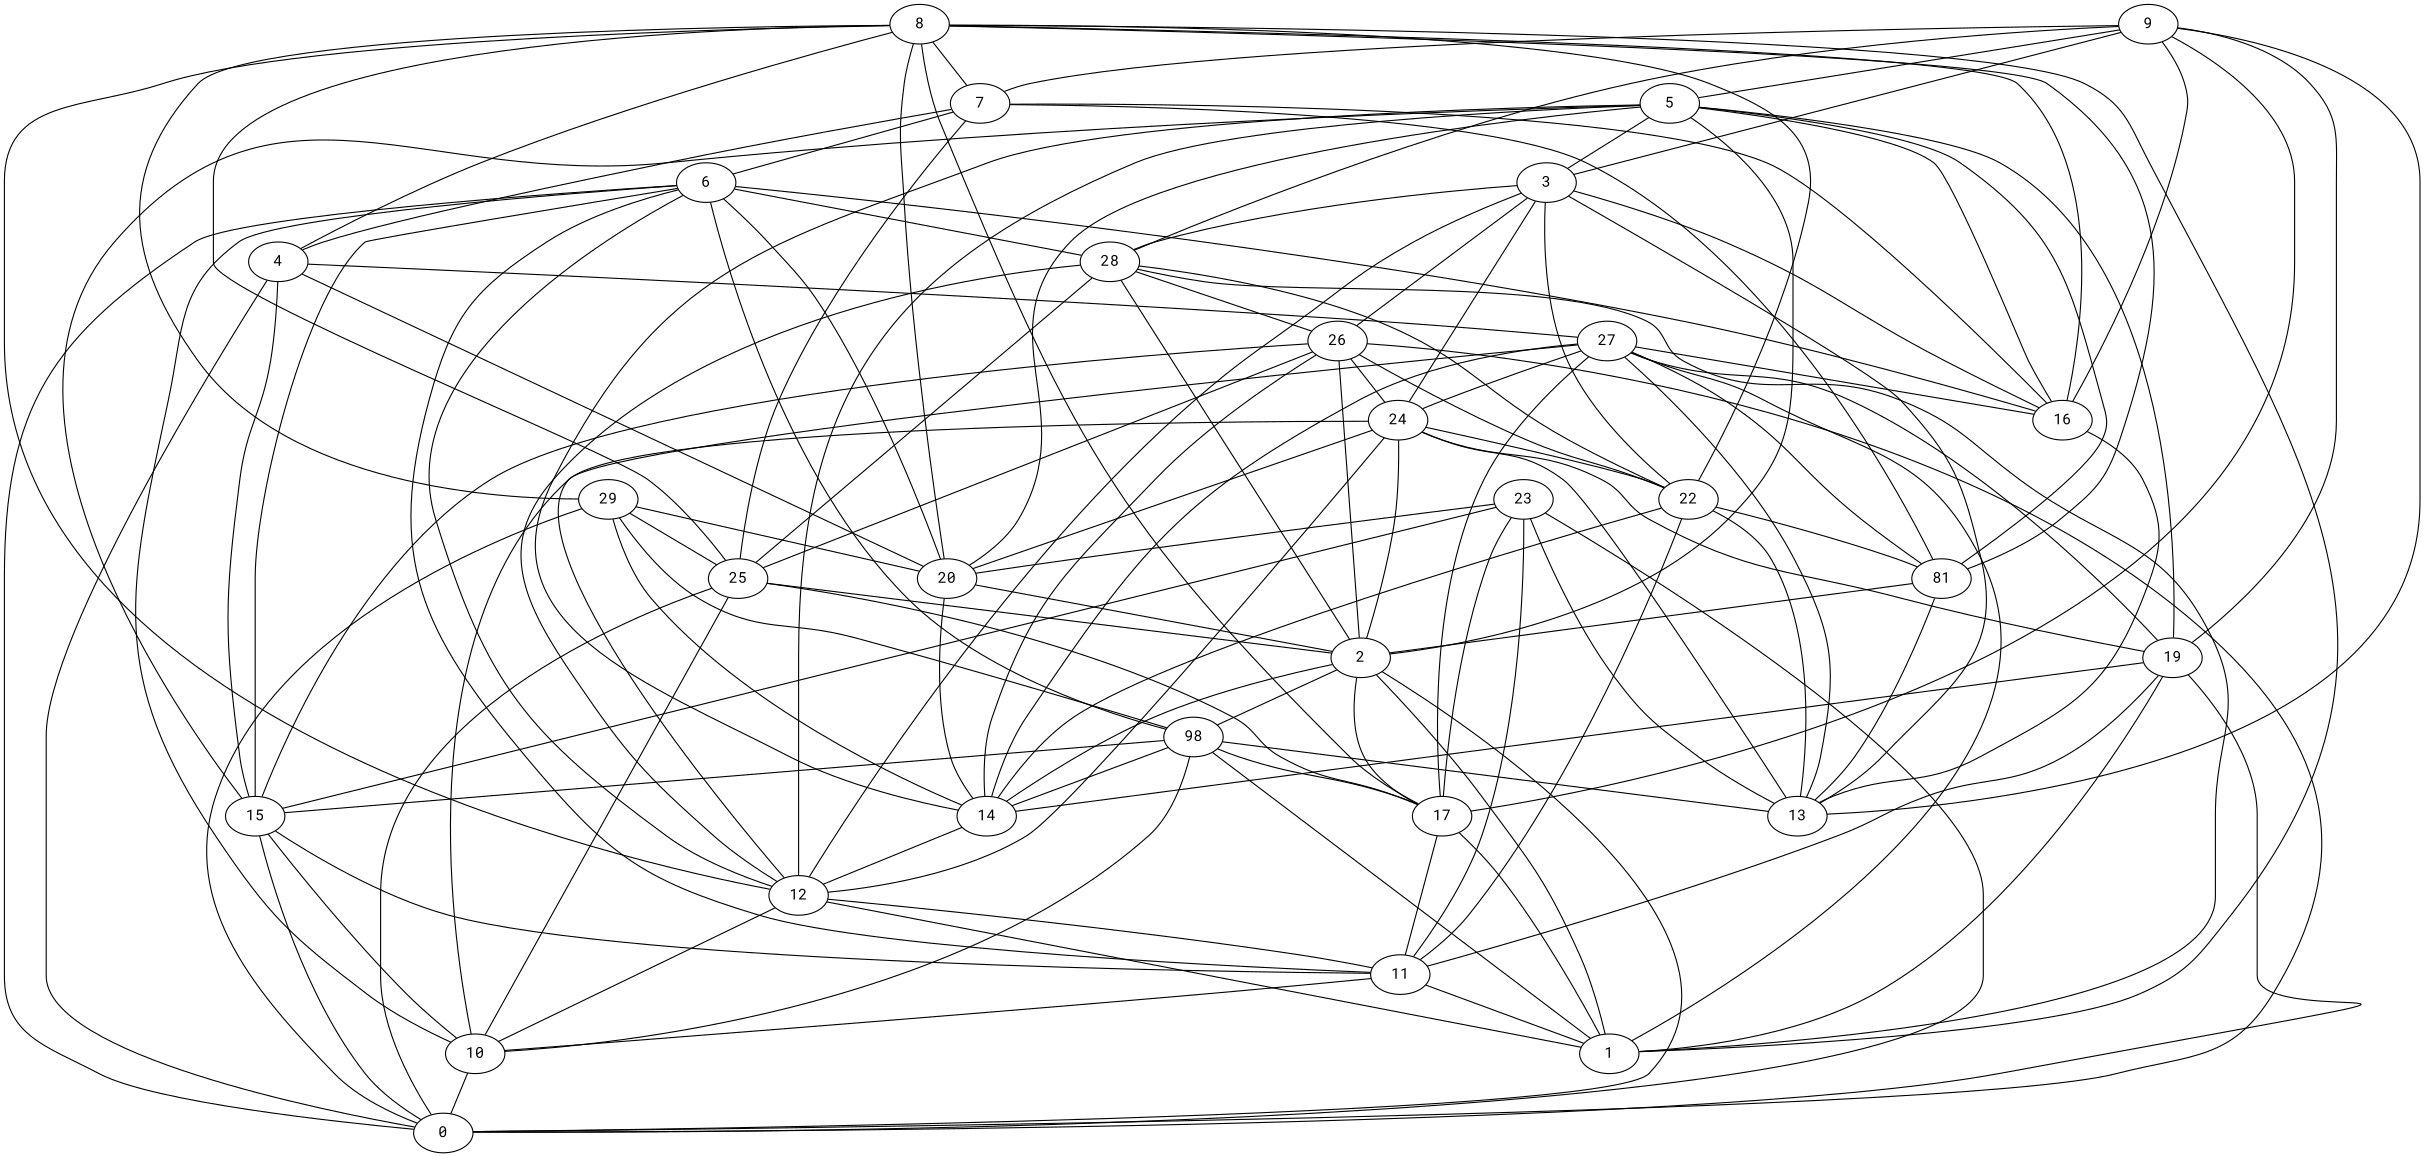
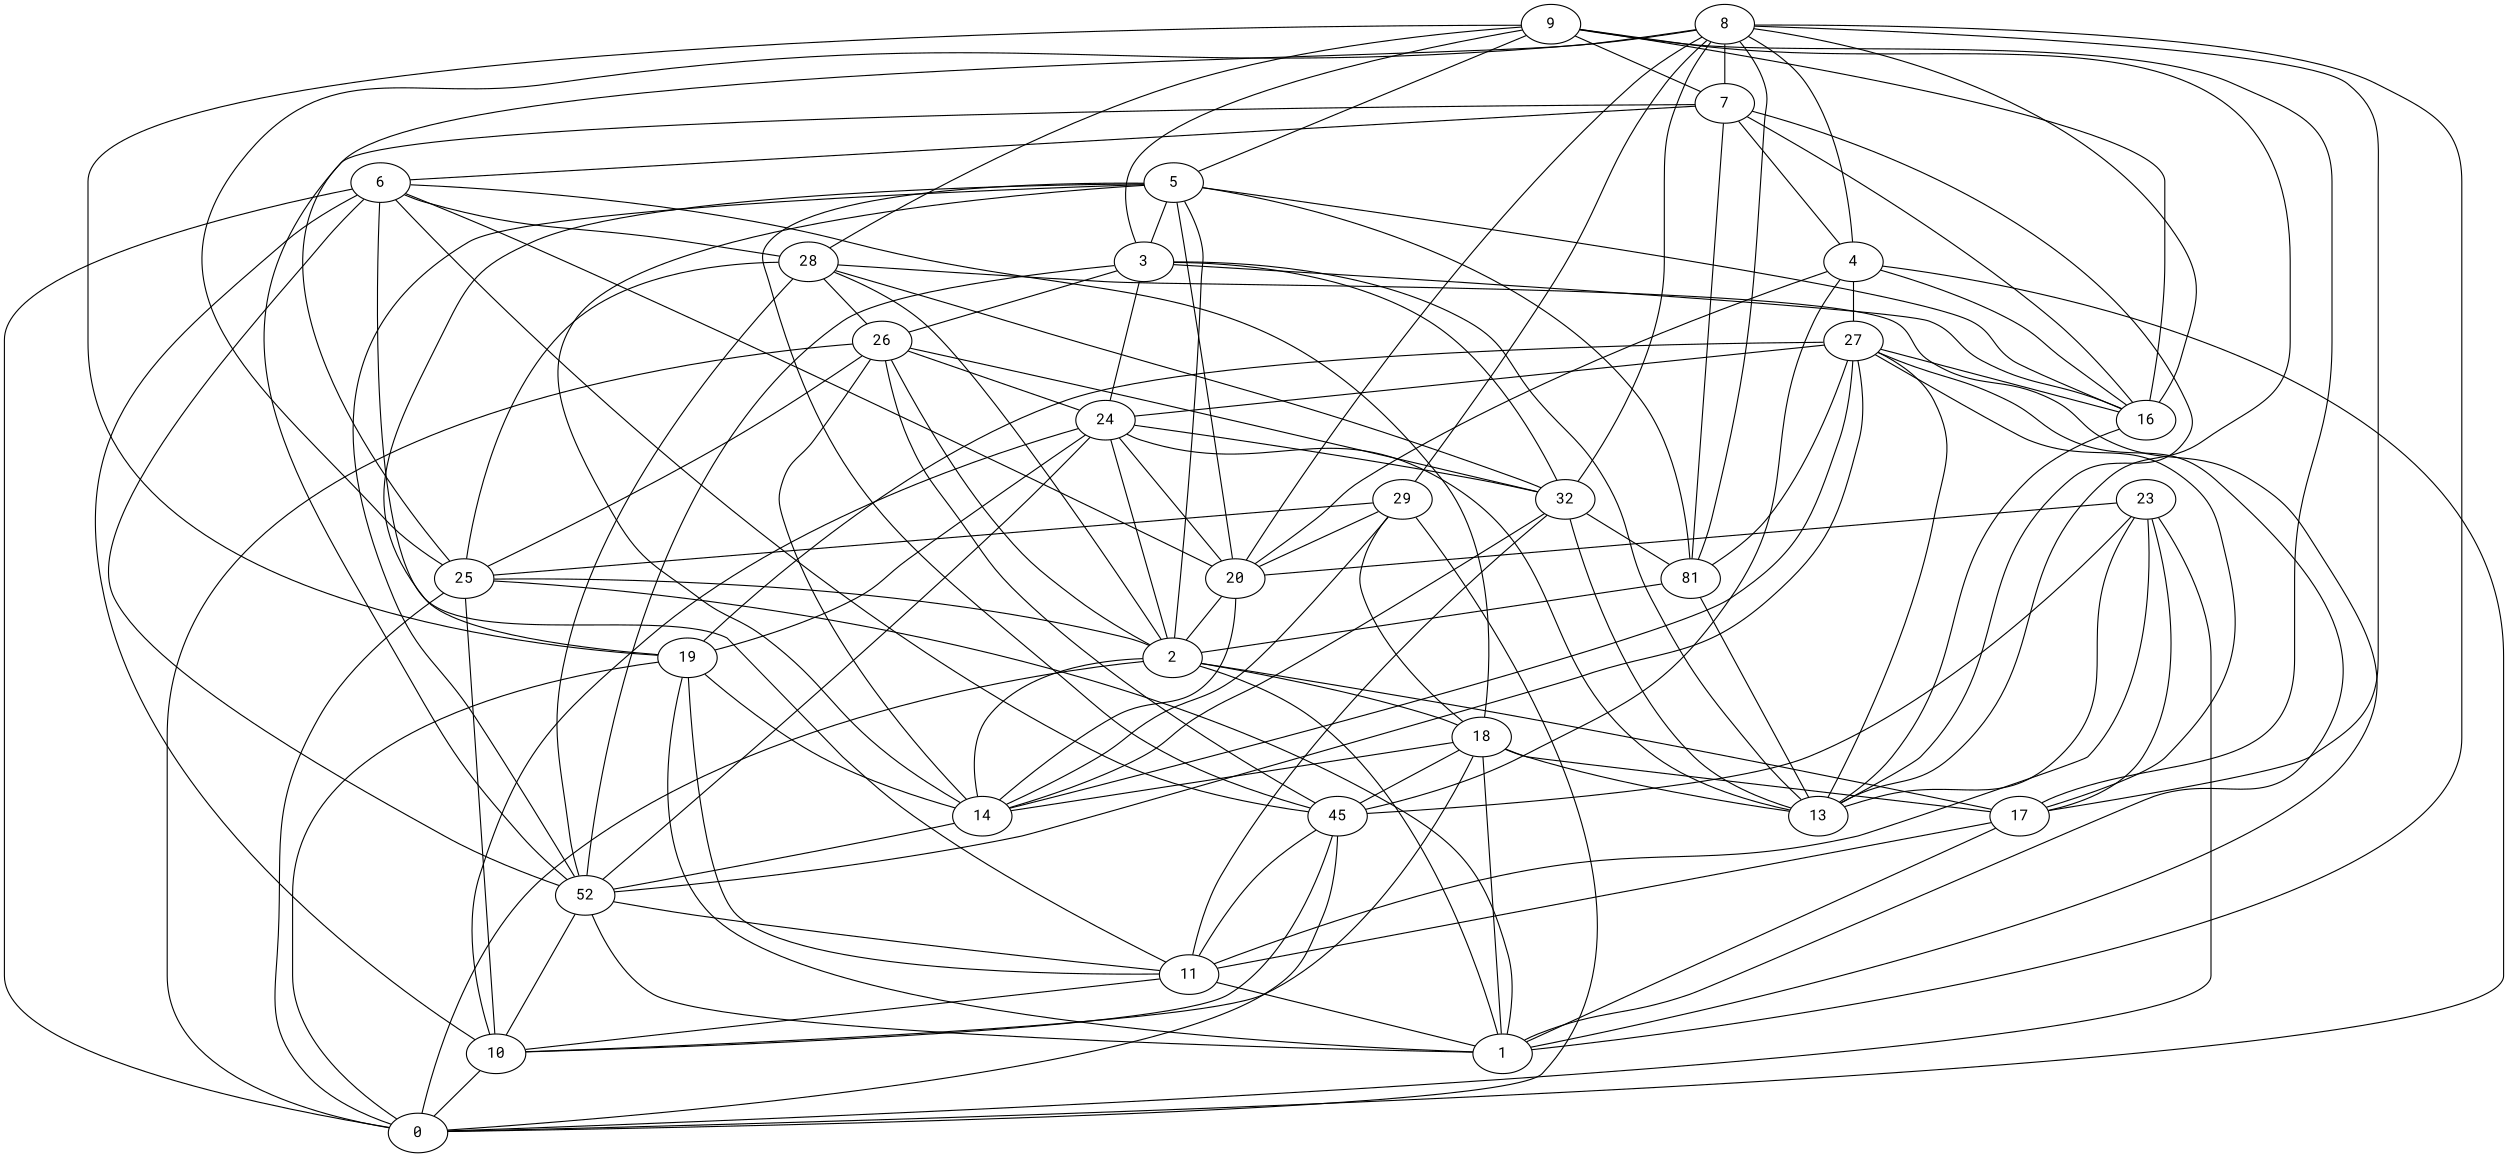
(1324, 207) -> none
(1391, 269) -> (2013, 321)
none -> (2192, 422)
(1689, 499) -> (1565, 499)
(1105, 663) -> (1089, 681)
(1194, 737) -> (1482, 737)
(255, 816) -> (1338, 816)
(799, 895) -> (585, 895)
